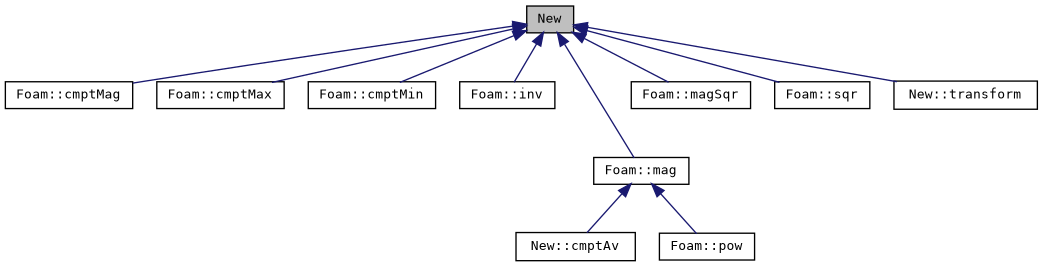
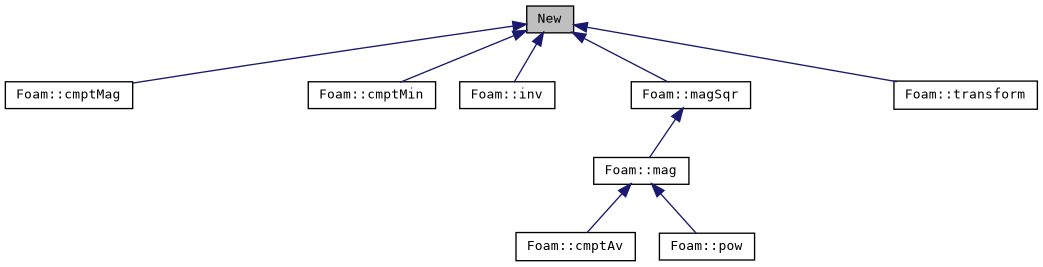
(220, 95) -> none
(822, 95) -> none
(966, 95) -> (966, 95)
(599, 101) -> (662, 139)
(576, 247) -> (576, 247)
